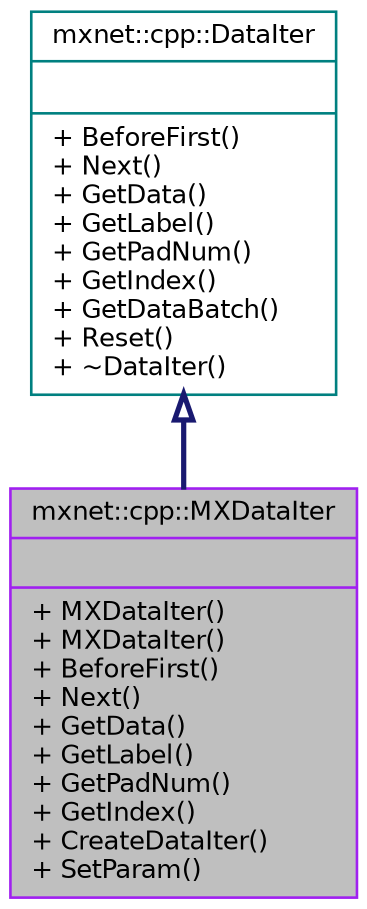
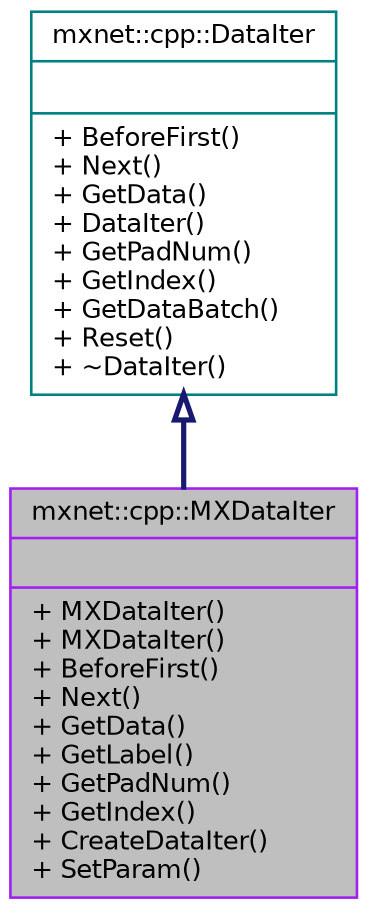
(134, 224) -> (129, 224)
